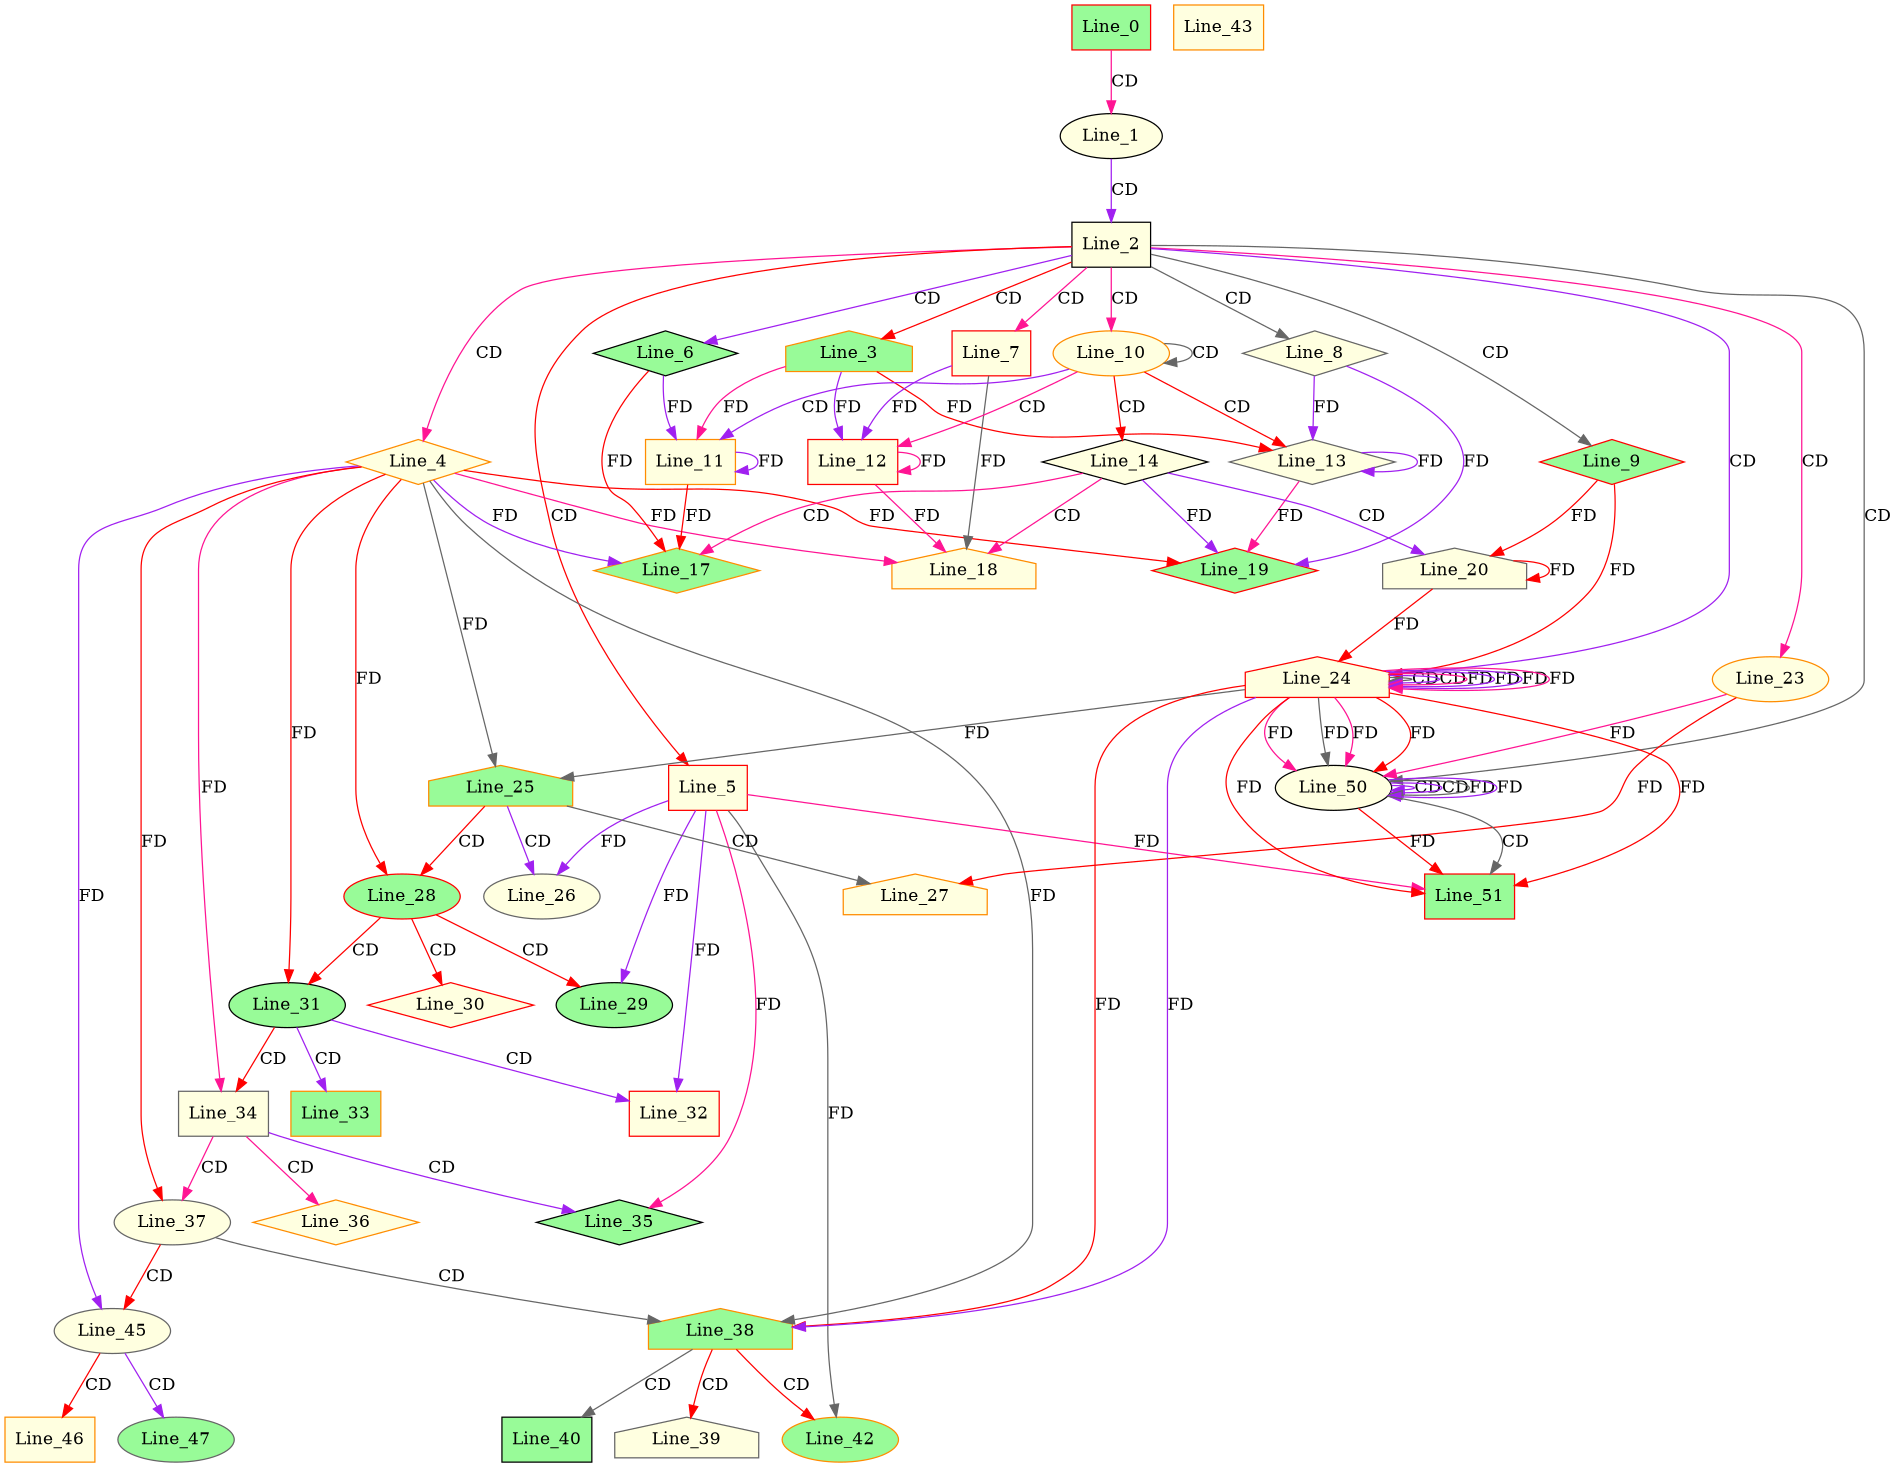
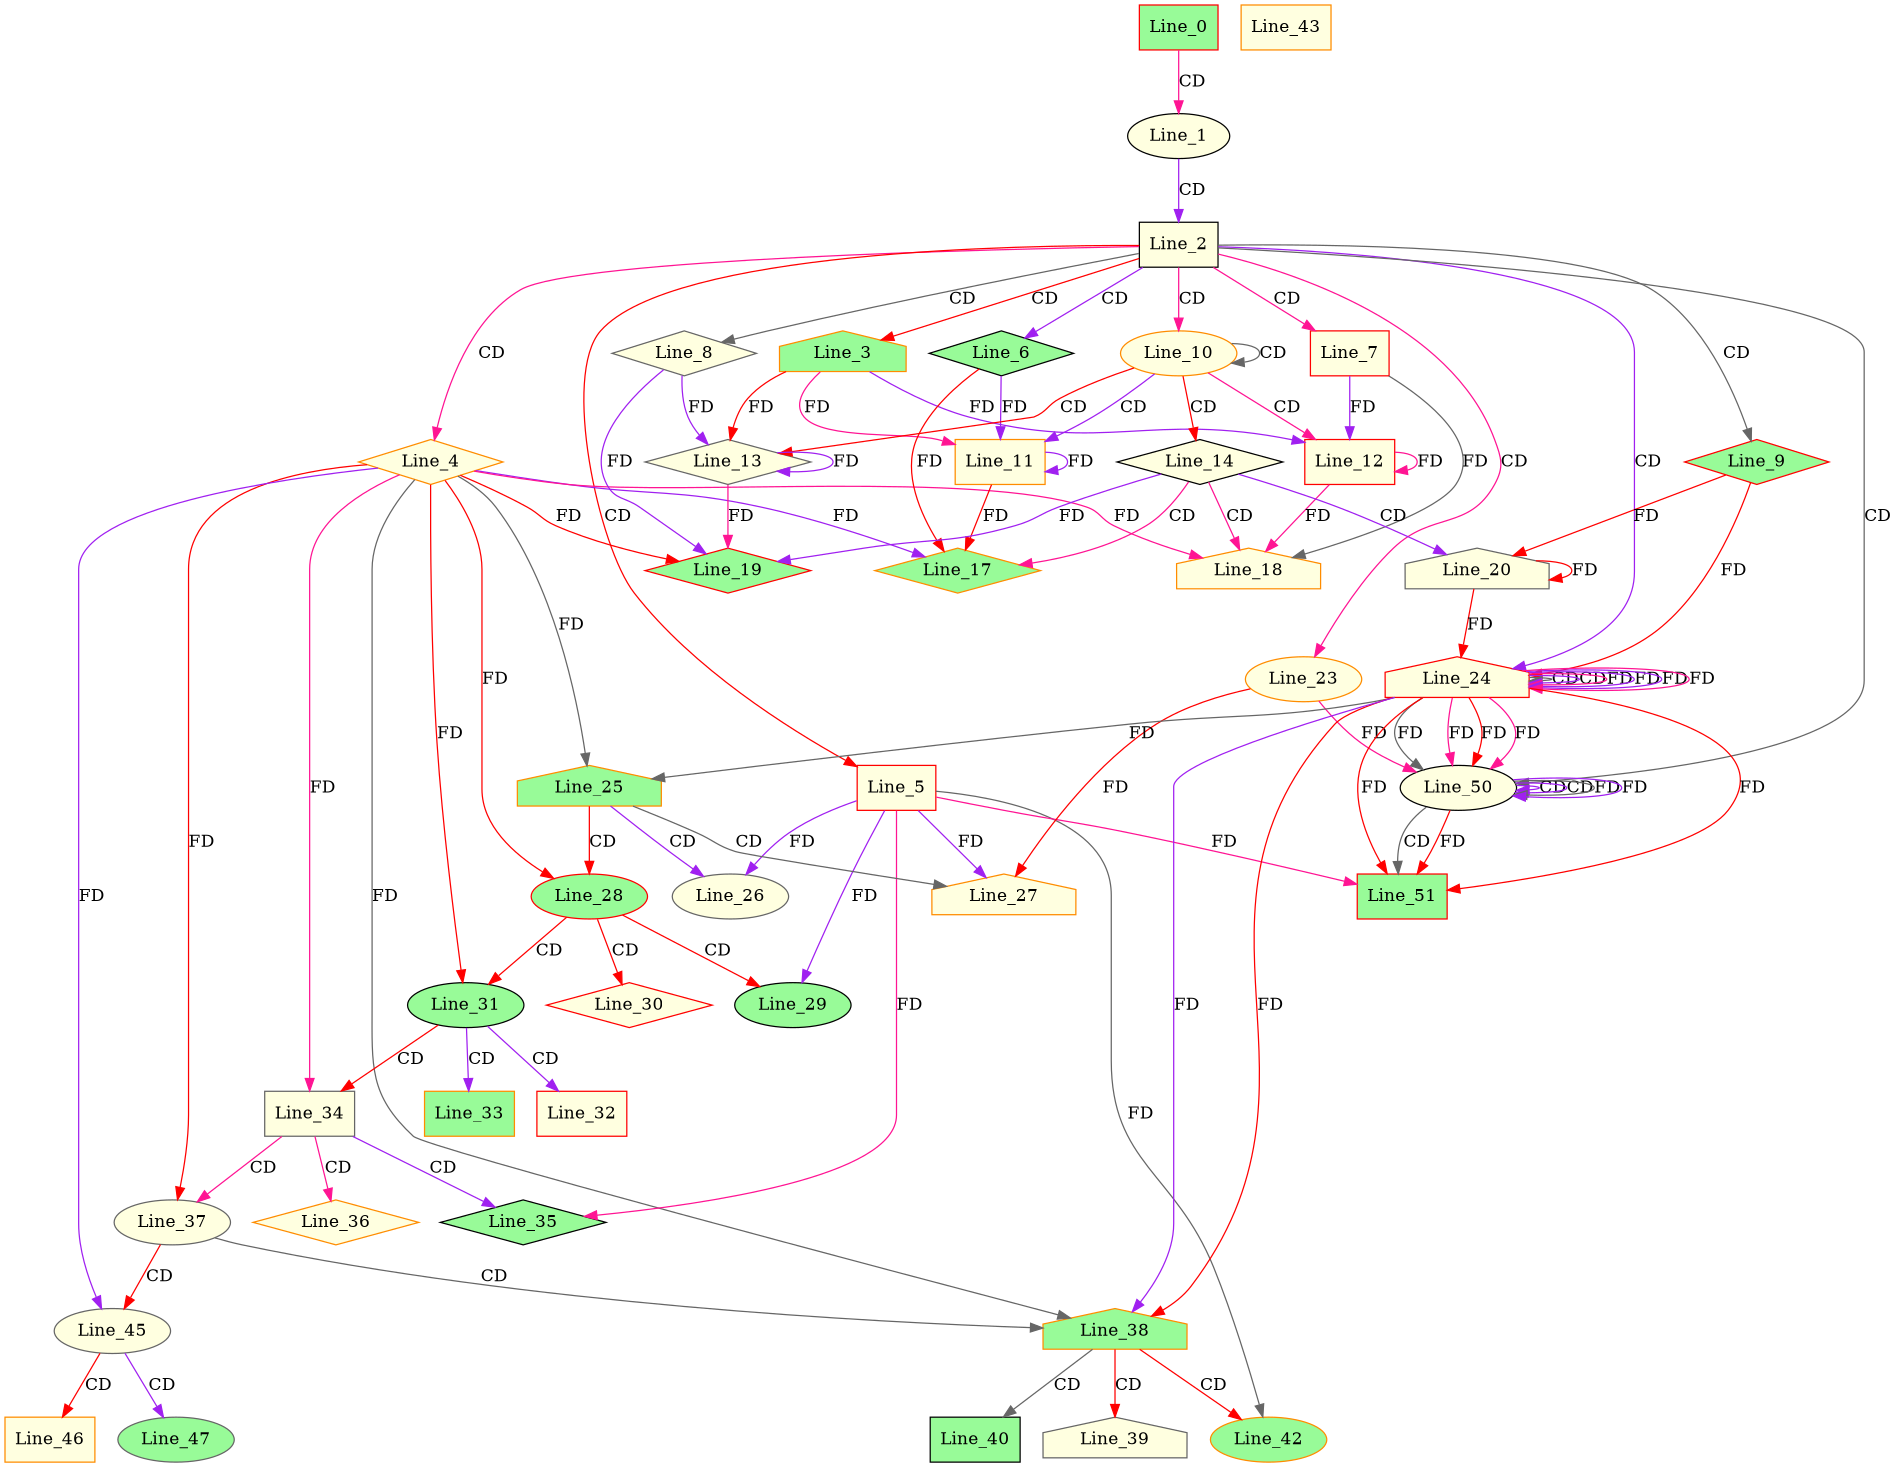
(693, 945) -> (948, 840)
